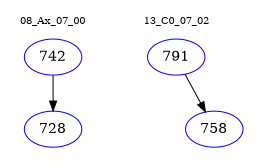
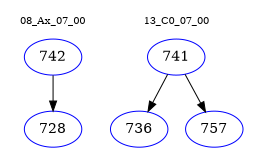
(177, 22) -> (177, 22)
(176, 57) -> (176, 57)
none -> (139, 129)
(214, 129) -> (214, 129)
